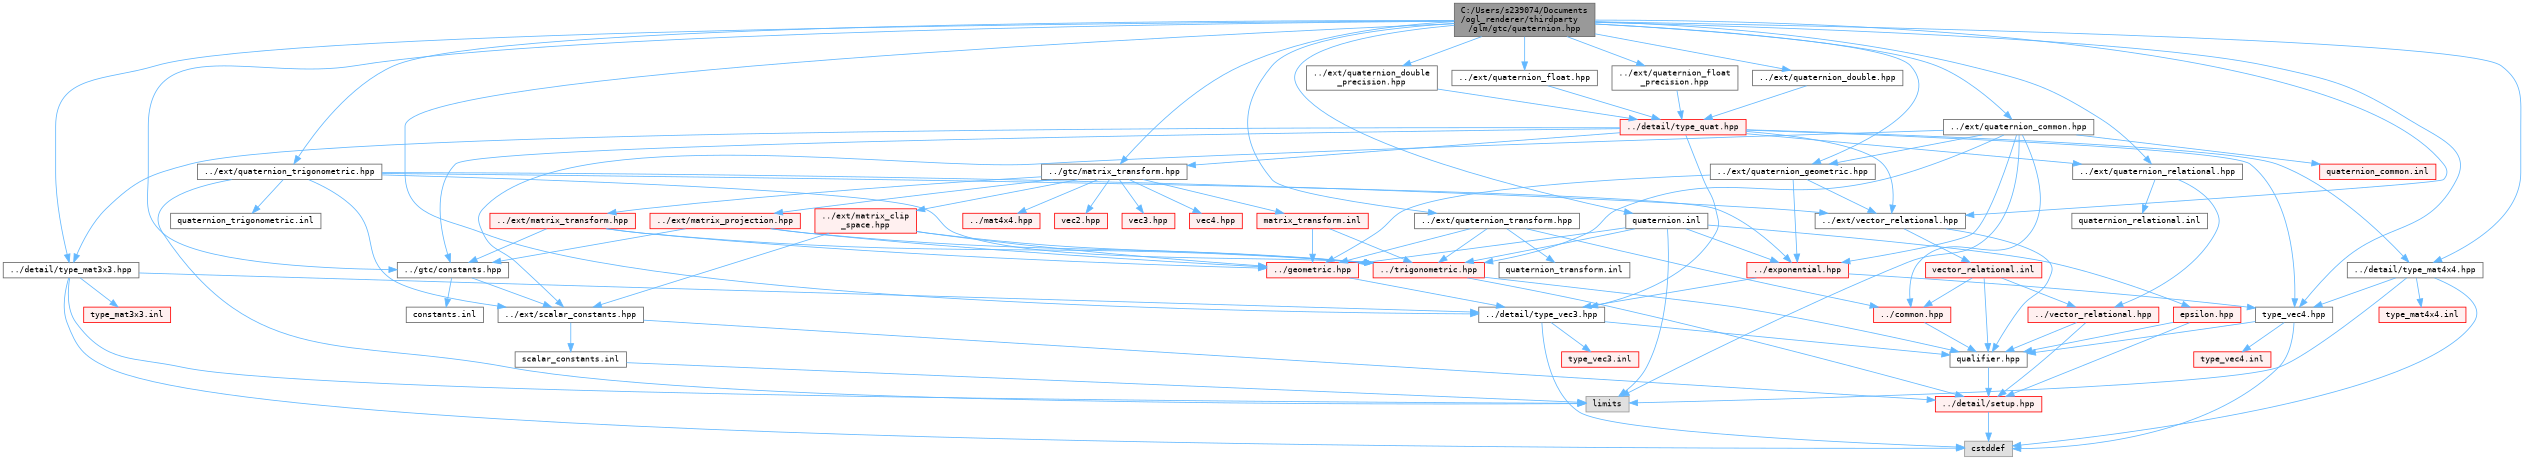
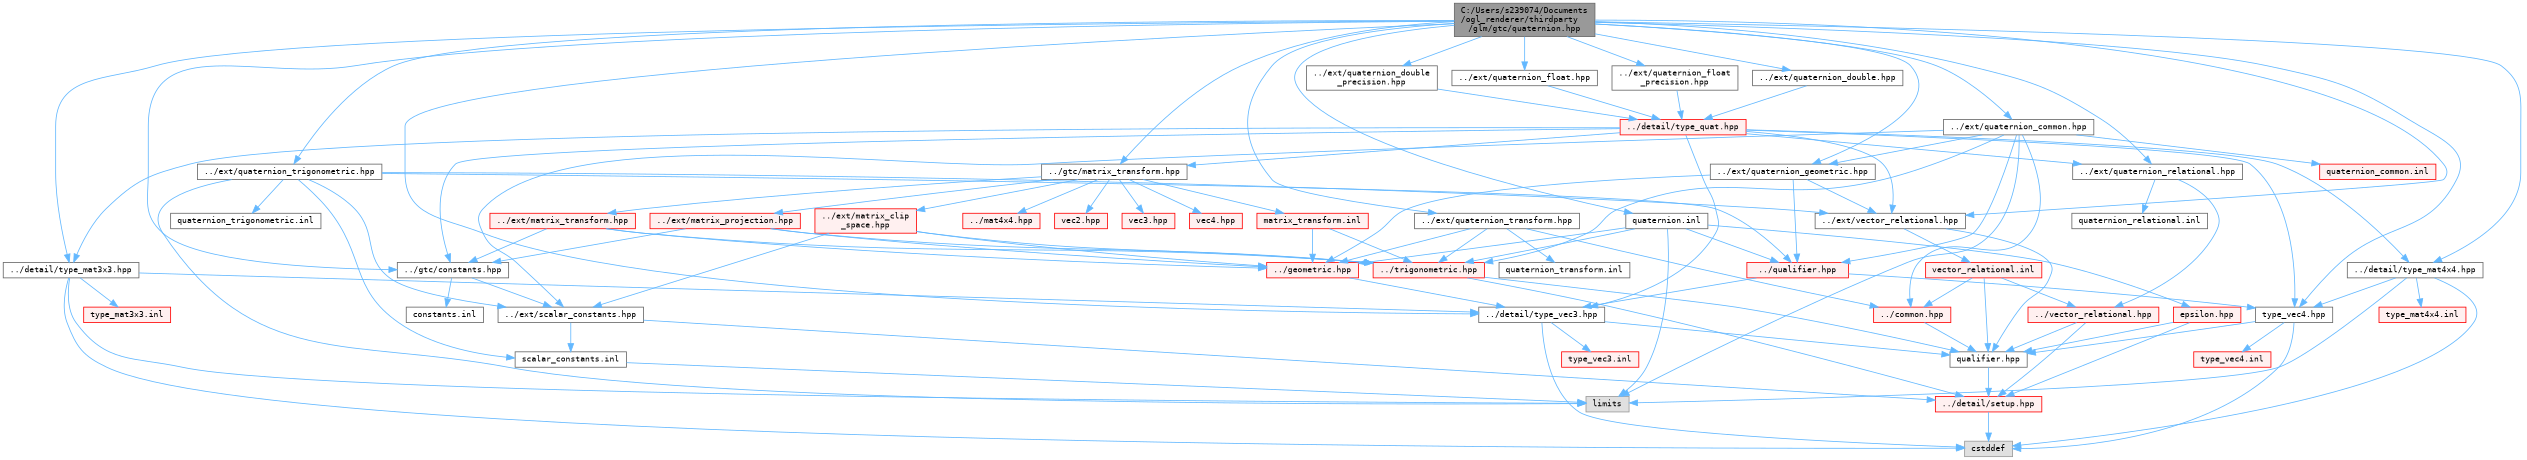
(854, 198) -> (376, 301)
(1798, 270) -> (1798, 270)
